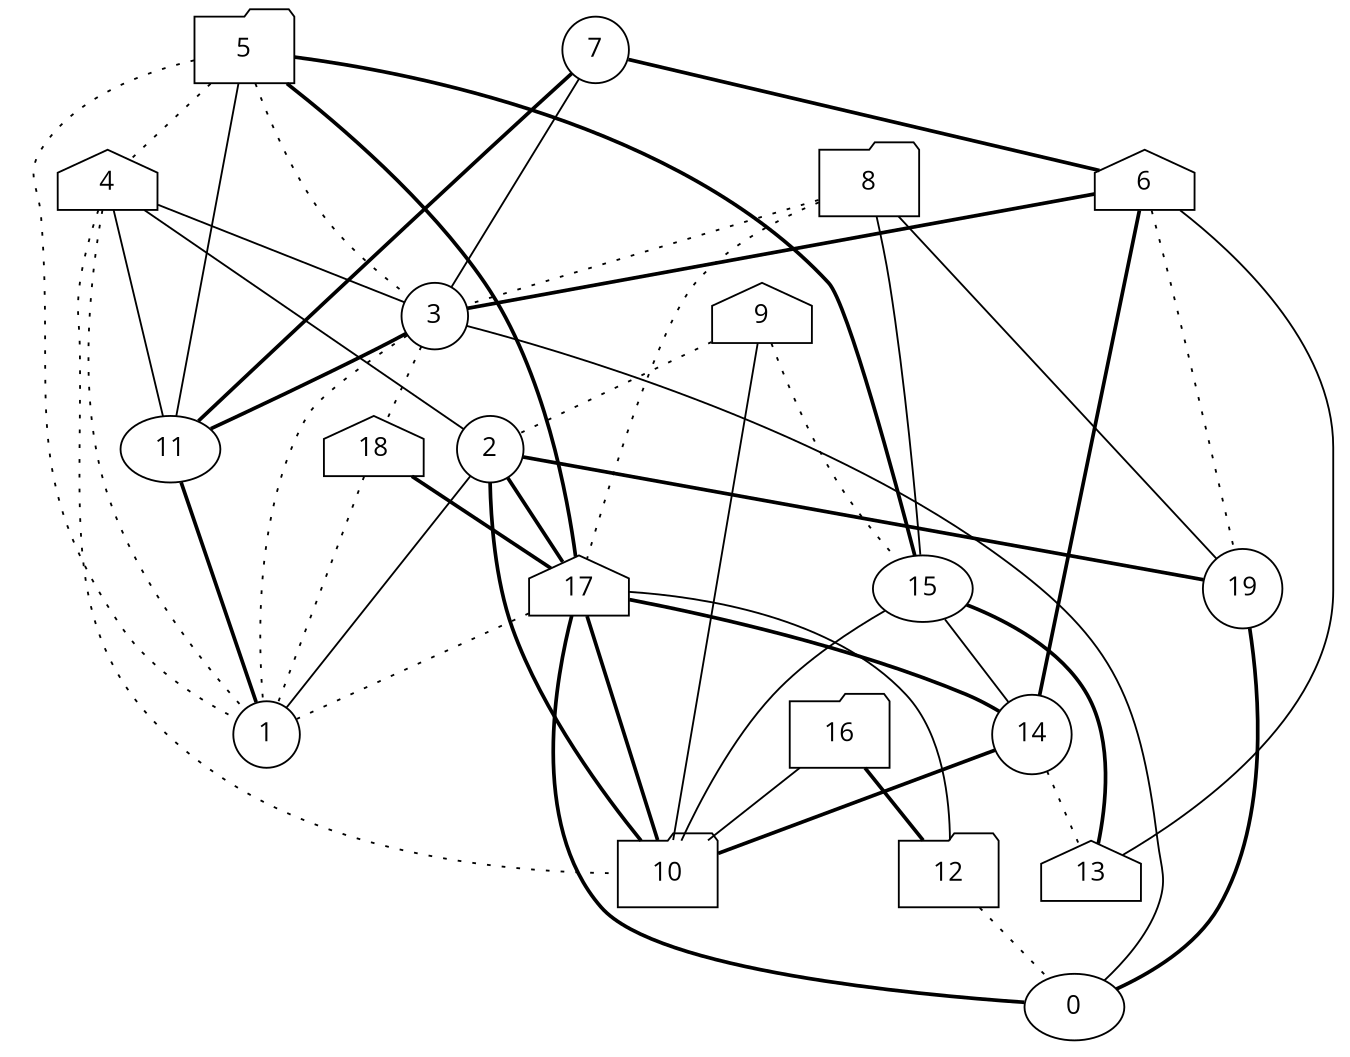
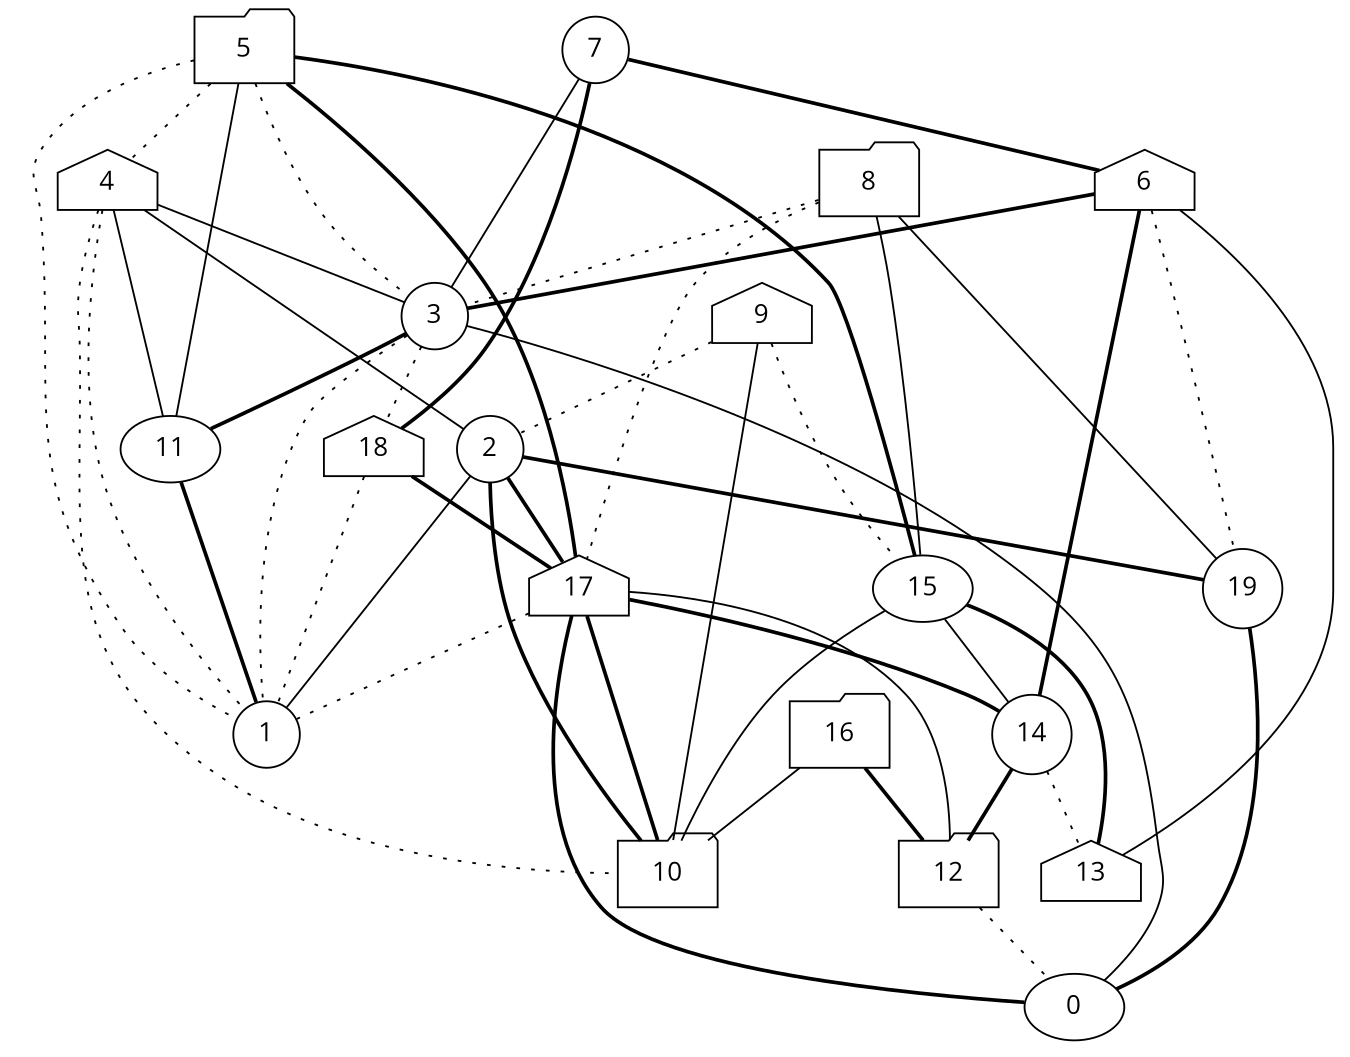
(384, 246) -> (528, 274)
(857, 802) -> (990, 805)
